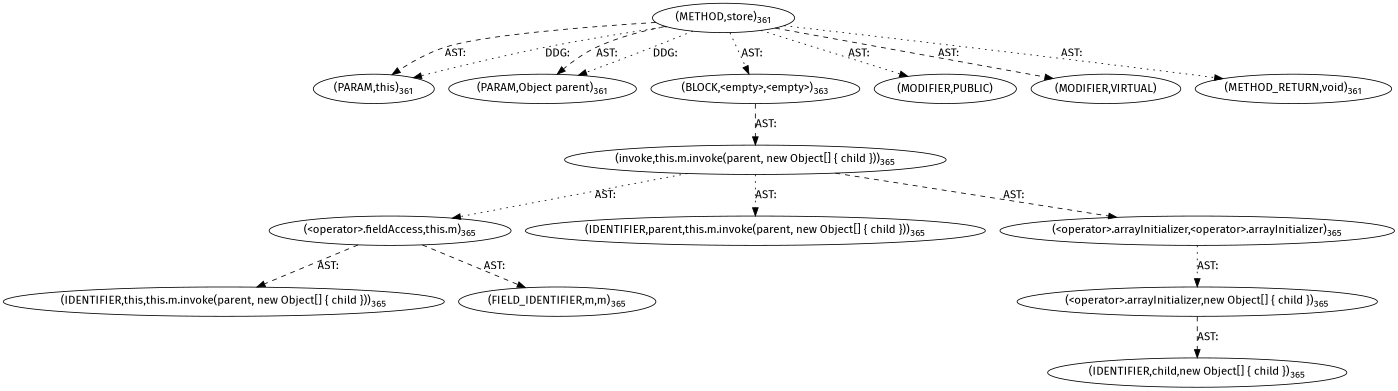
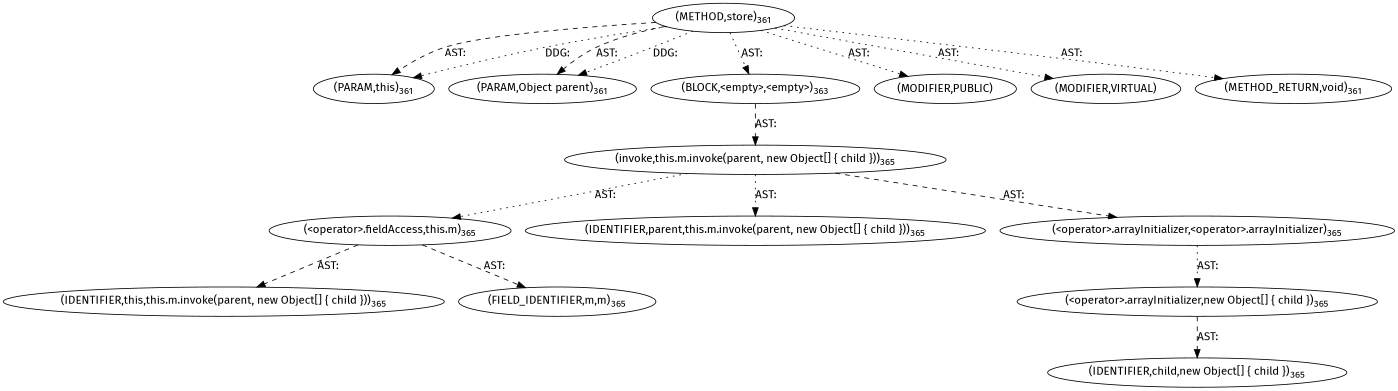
(910, 53) -> (910, 53)
